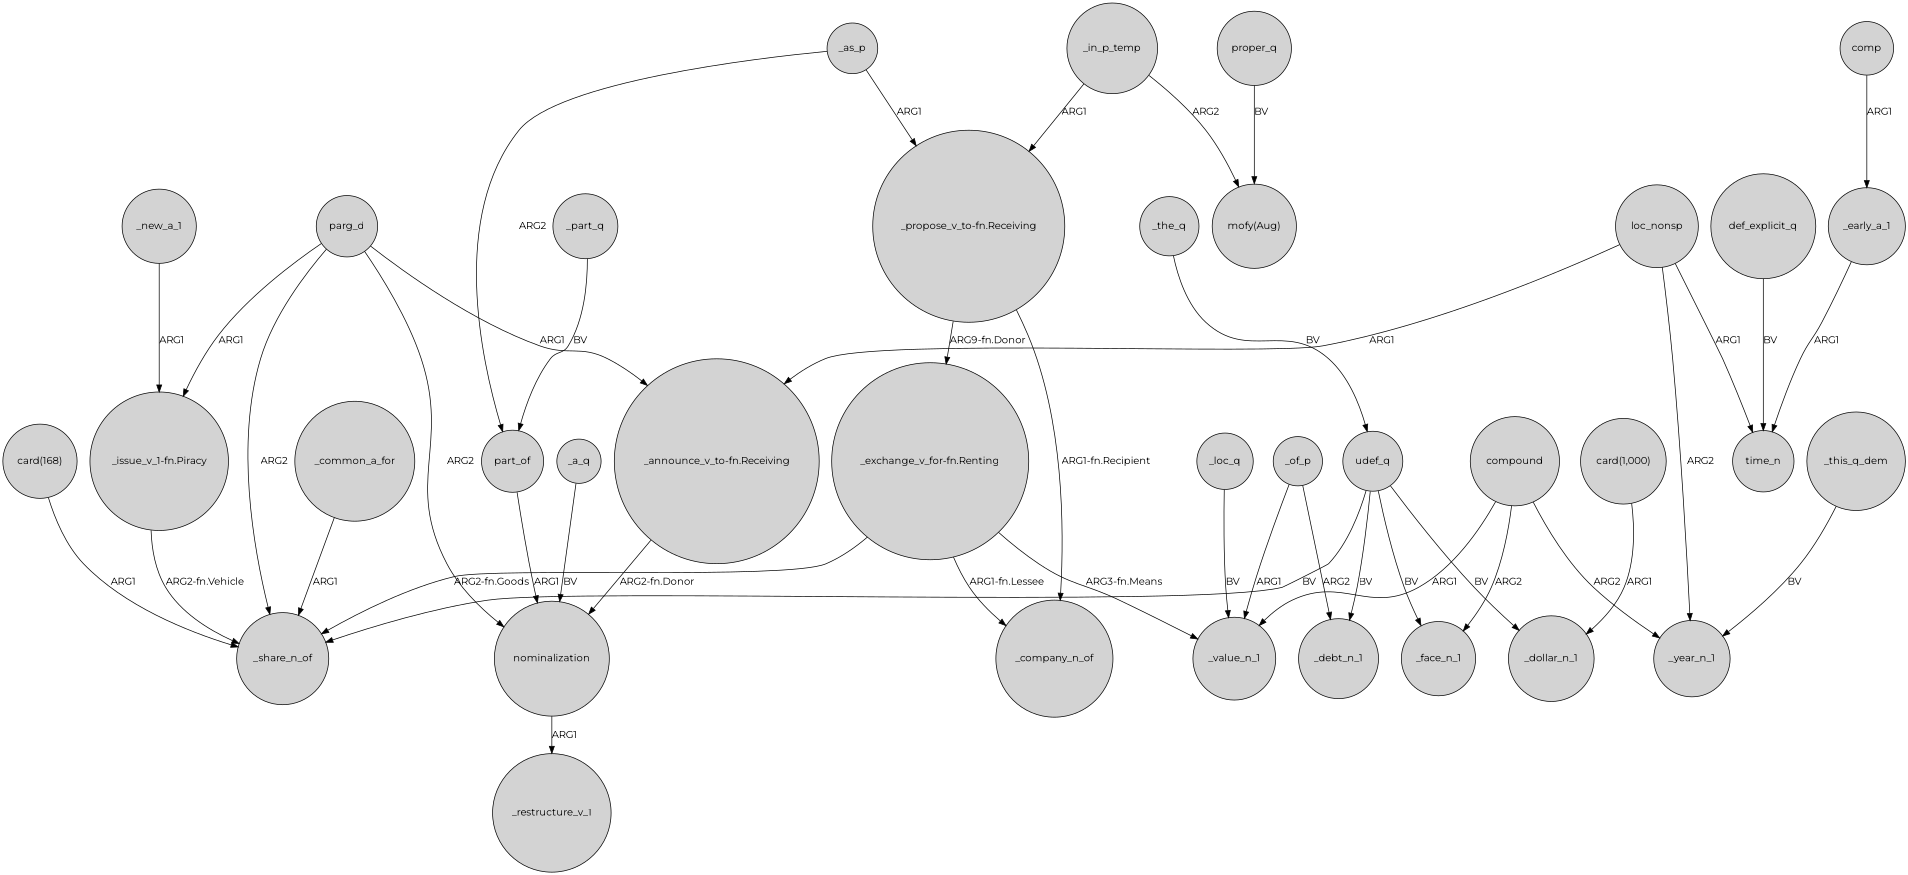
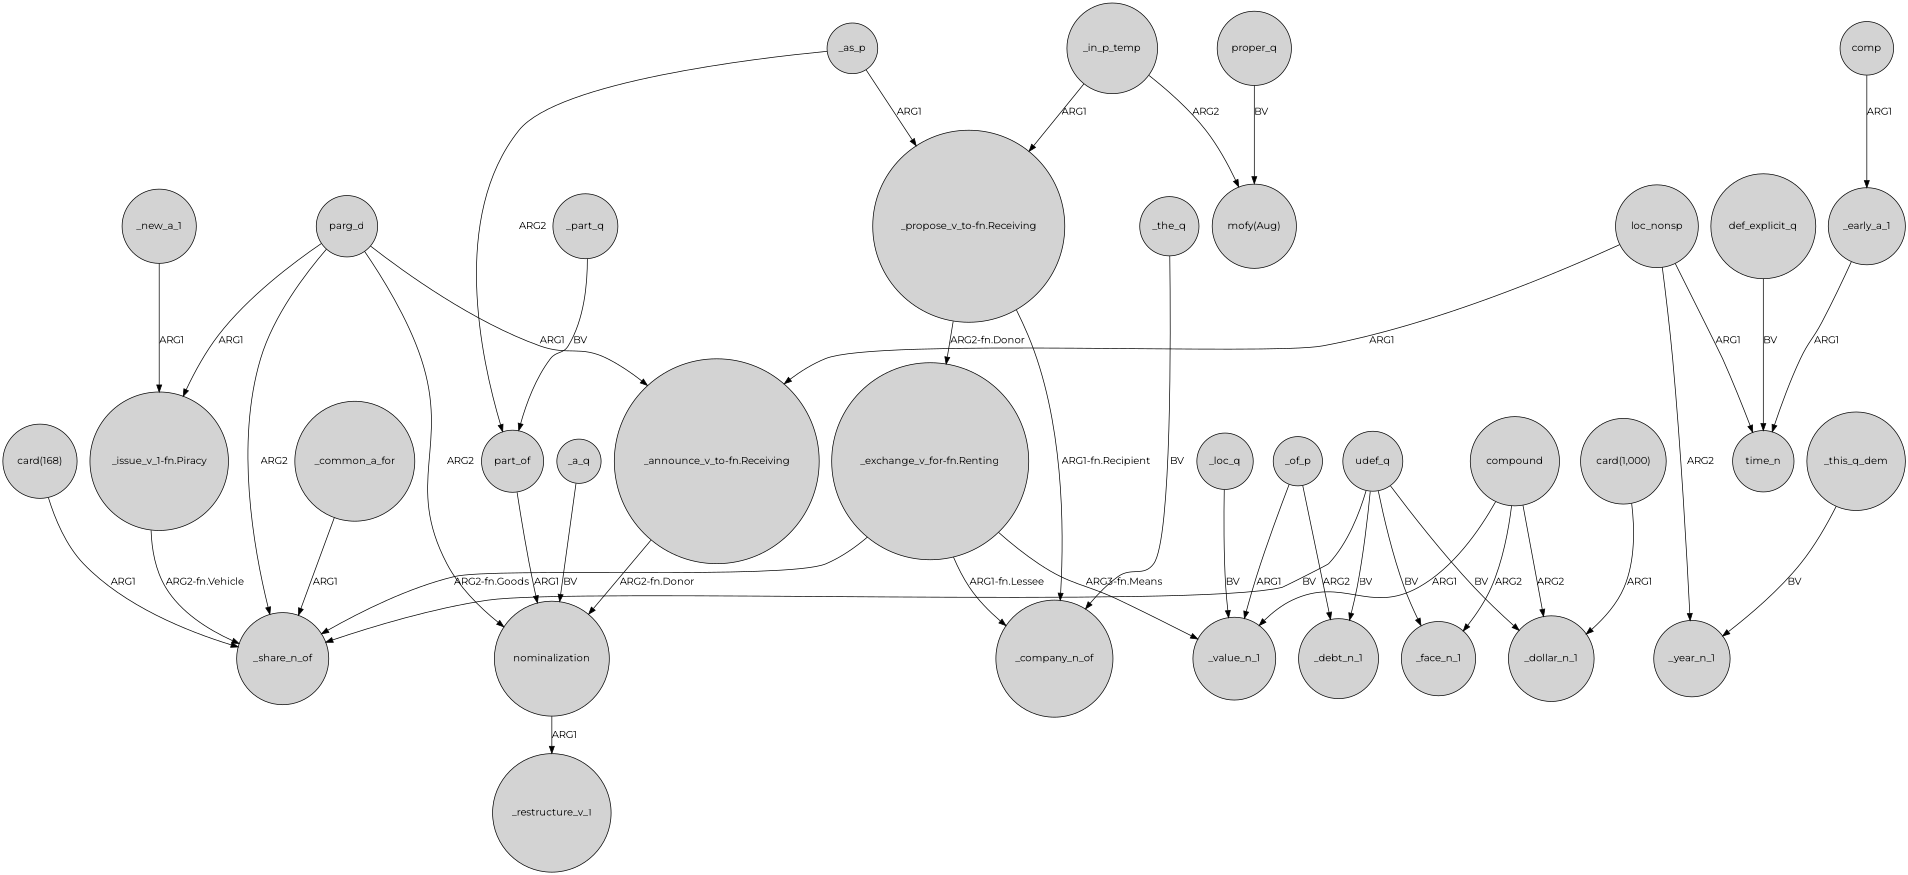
(988, 340) -> (988, 340)
(1268, 341) -> (1168, 449)
(1583, 577) -> (1533, 557)
